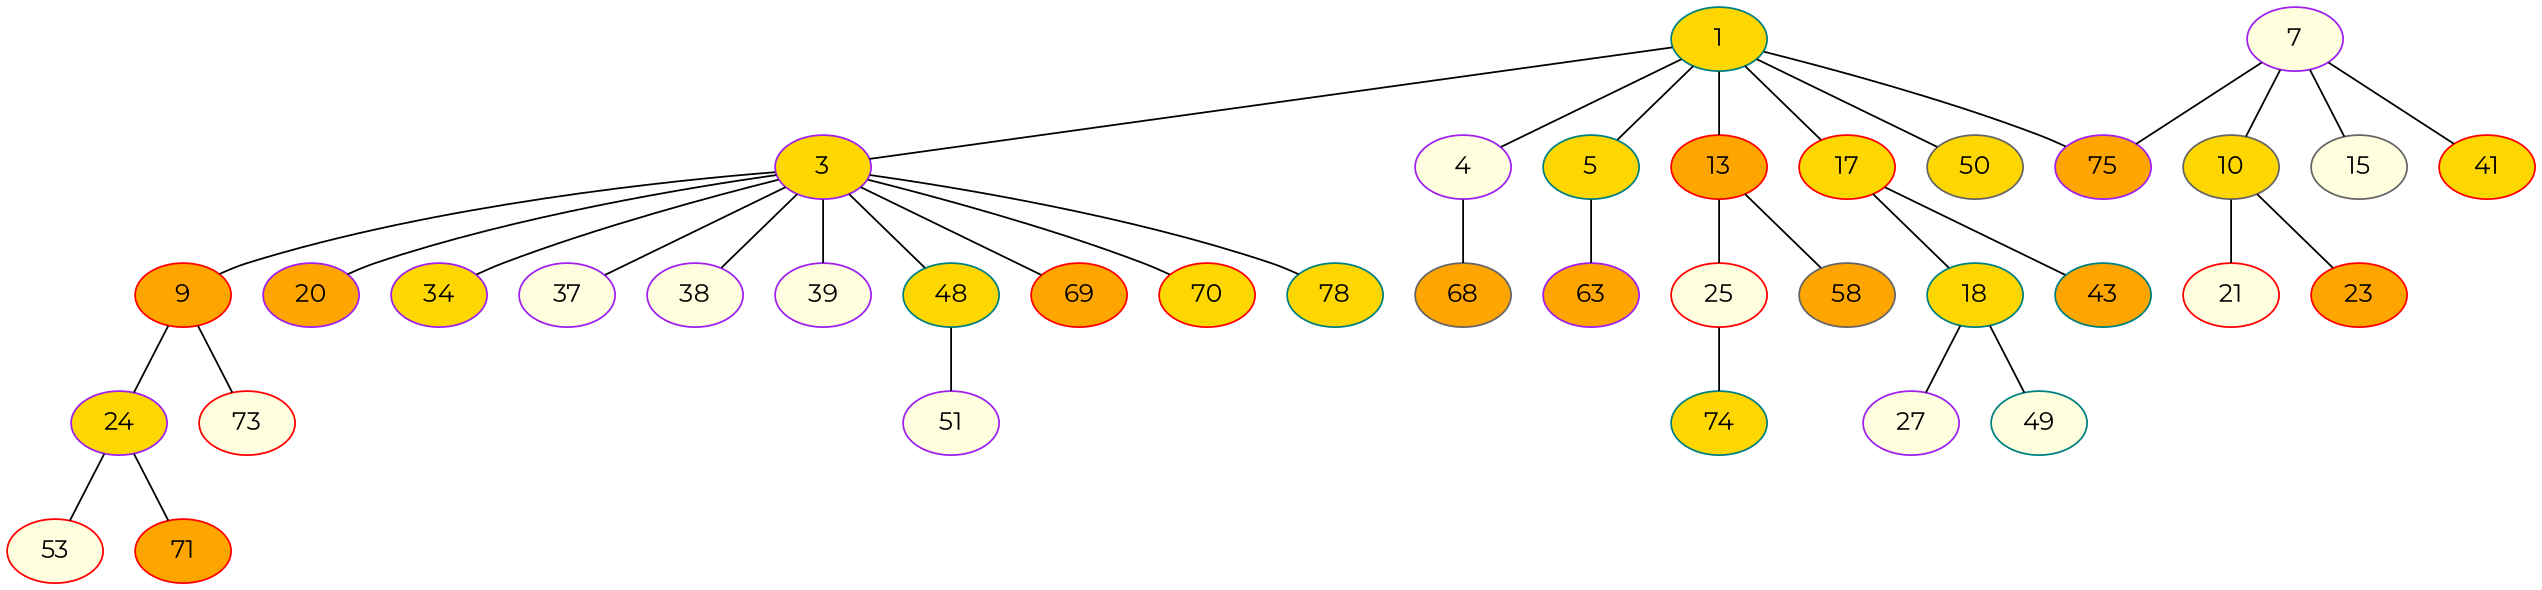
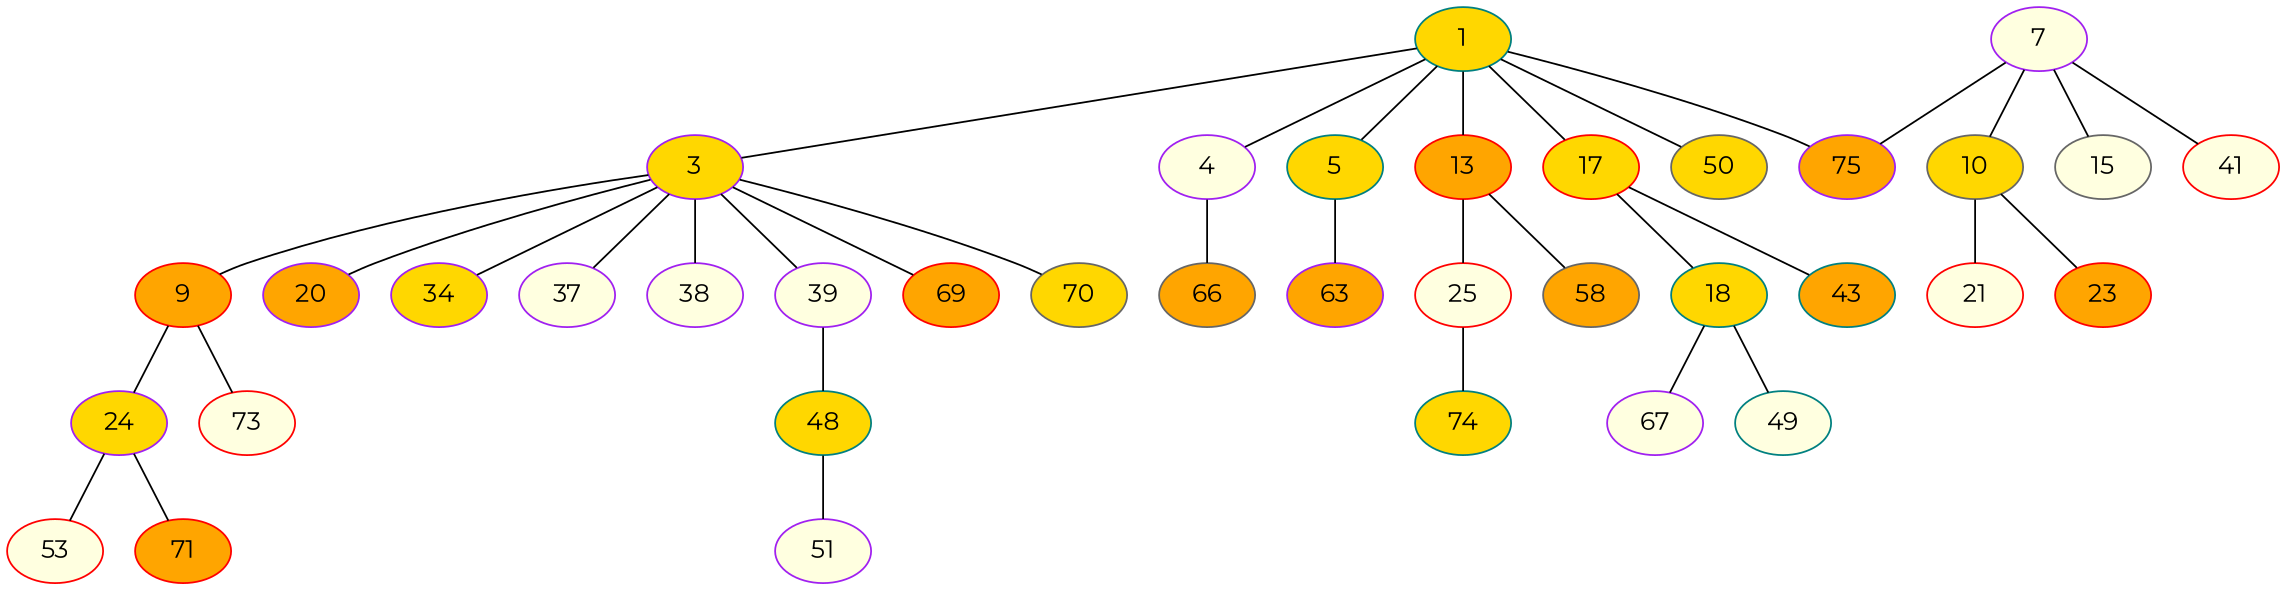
(2487, 167) -> (2231, 167)
(887, 231) -> (823, 359)
(1207, 295) -> (1079, 295)
(1335, 295) -> none
(1463, 295) -> (1207, 295)
(1911, 423) -> (1655, 423)
